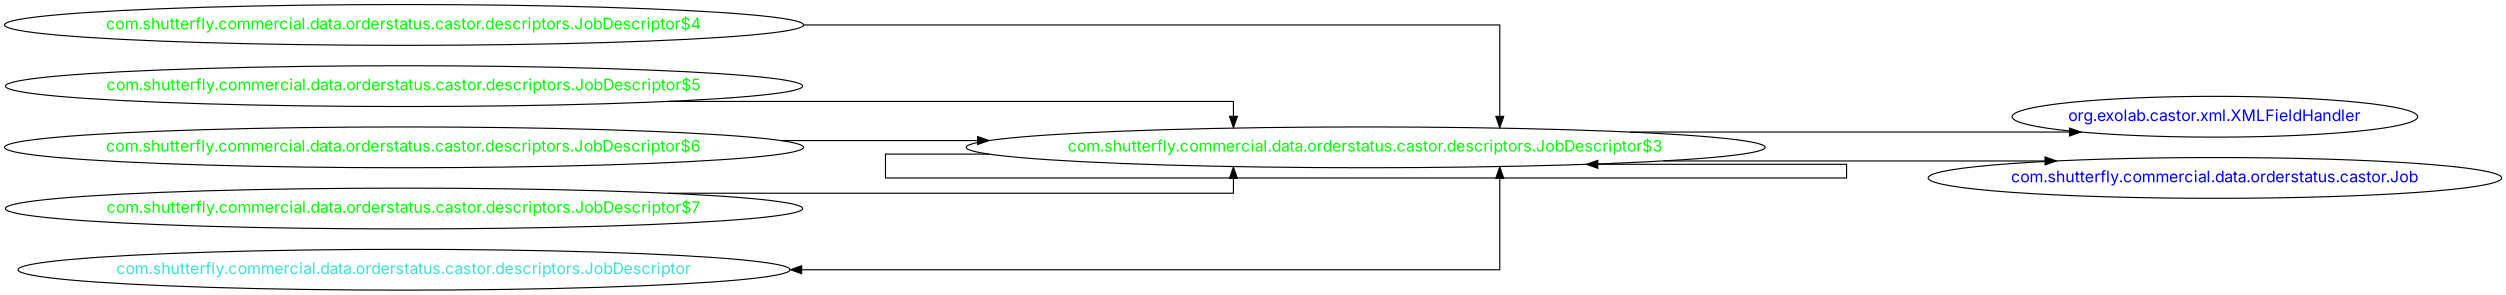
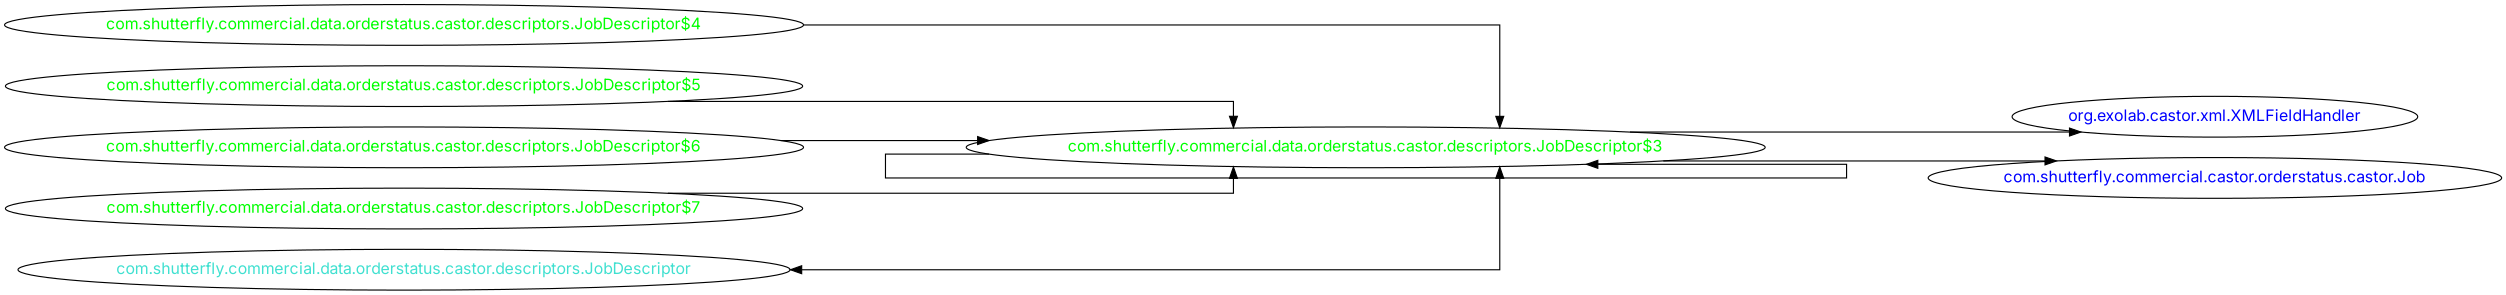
(2215, 178) -> (2215, 178)
